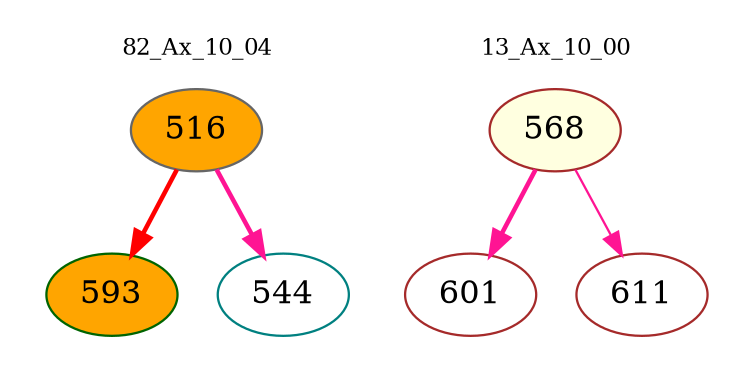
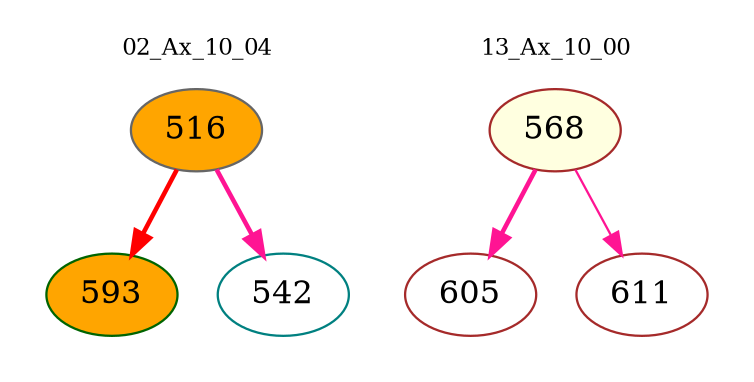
(198, 49) -> (198, 49)
(283, 295) -> (283, 295)
(471, 295) -> (471, 295)
